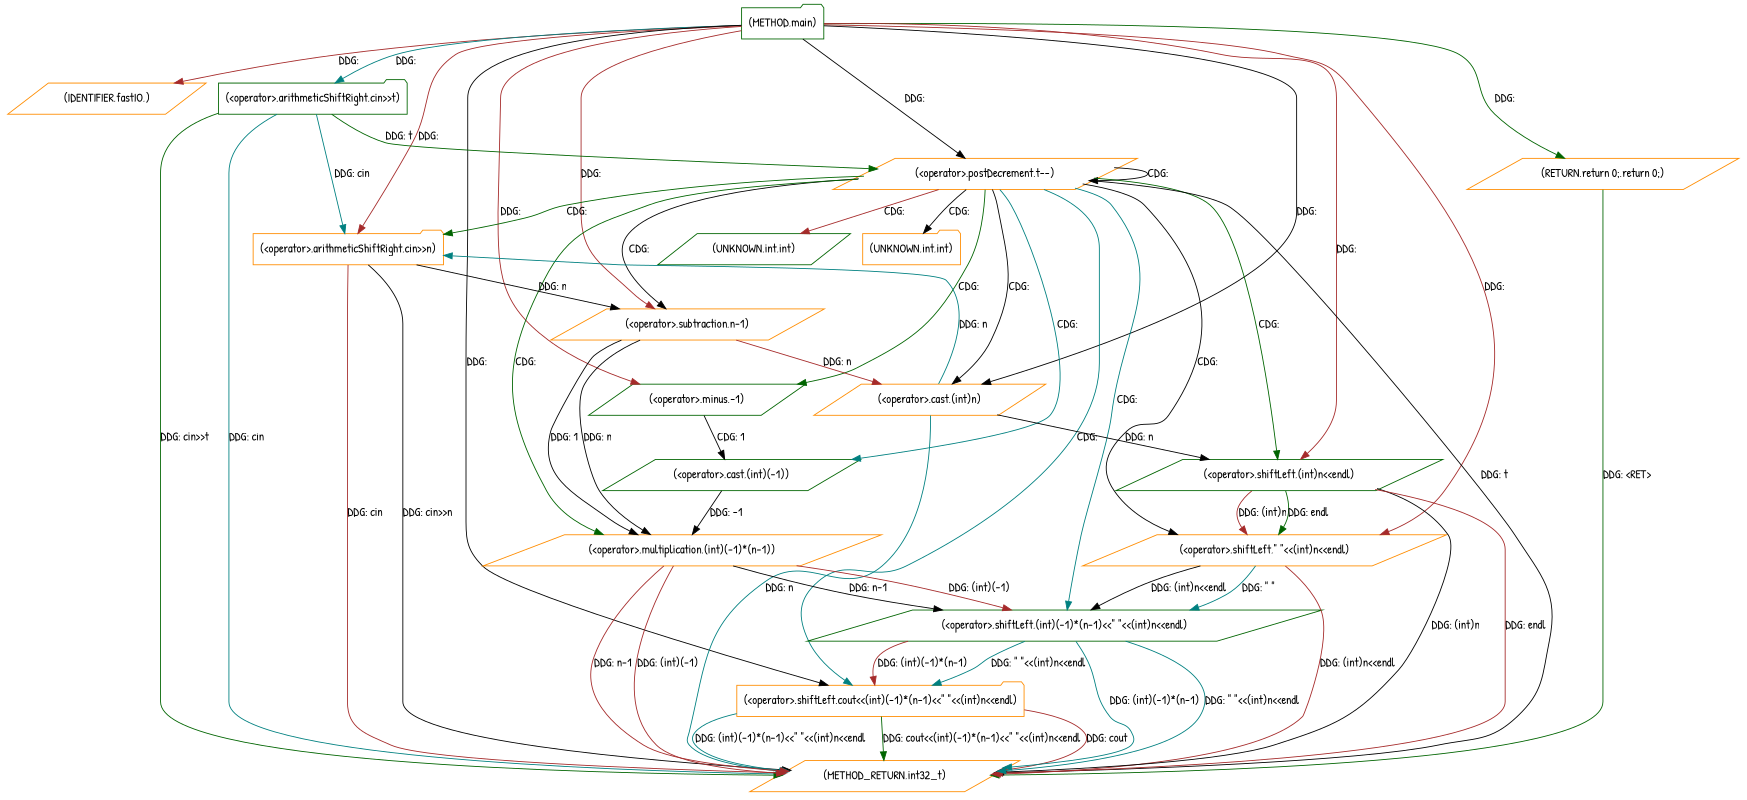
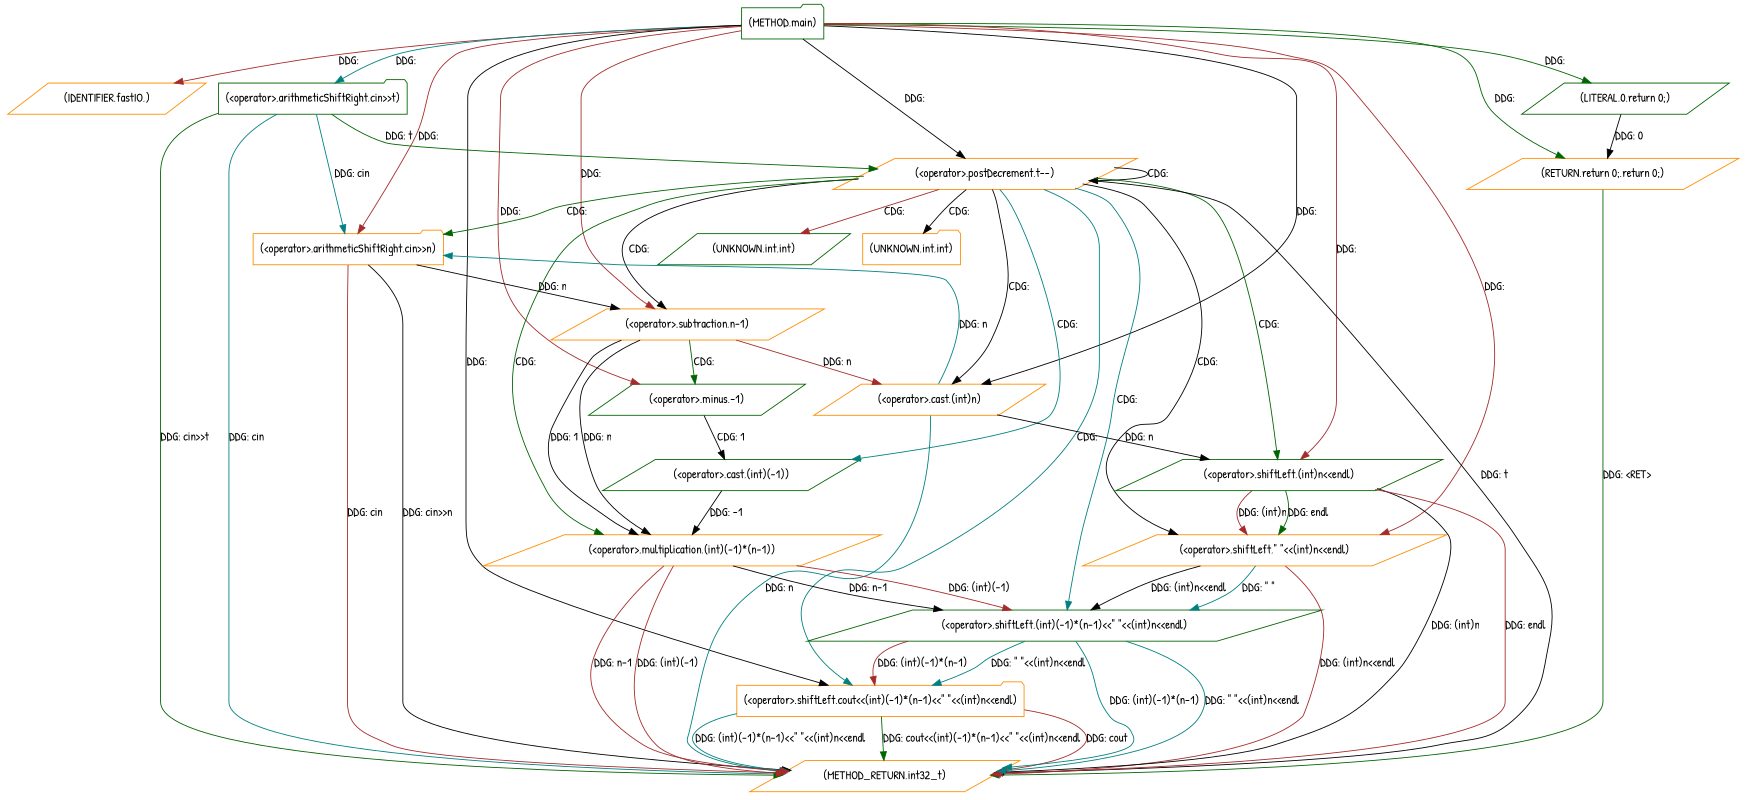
none -> (1625, 99)
(931, 318) -> (692, 358)
